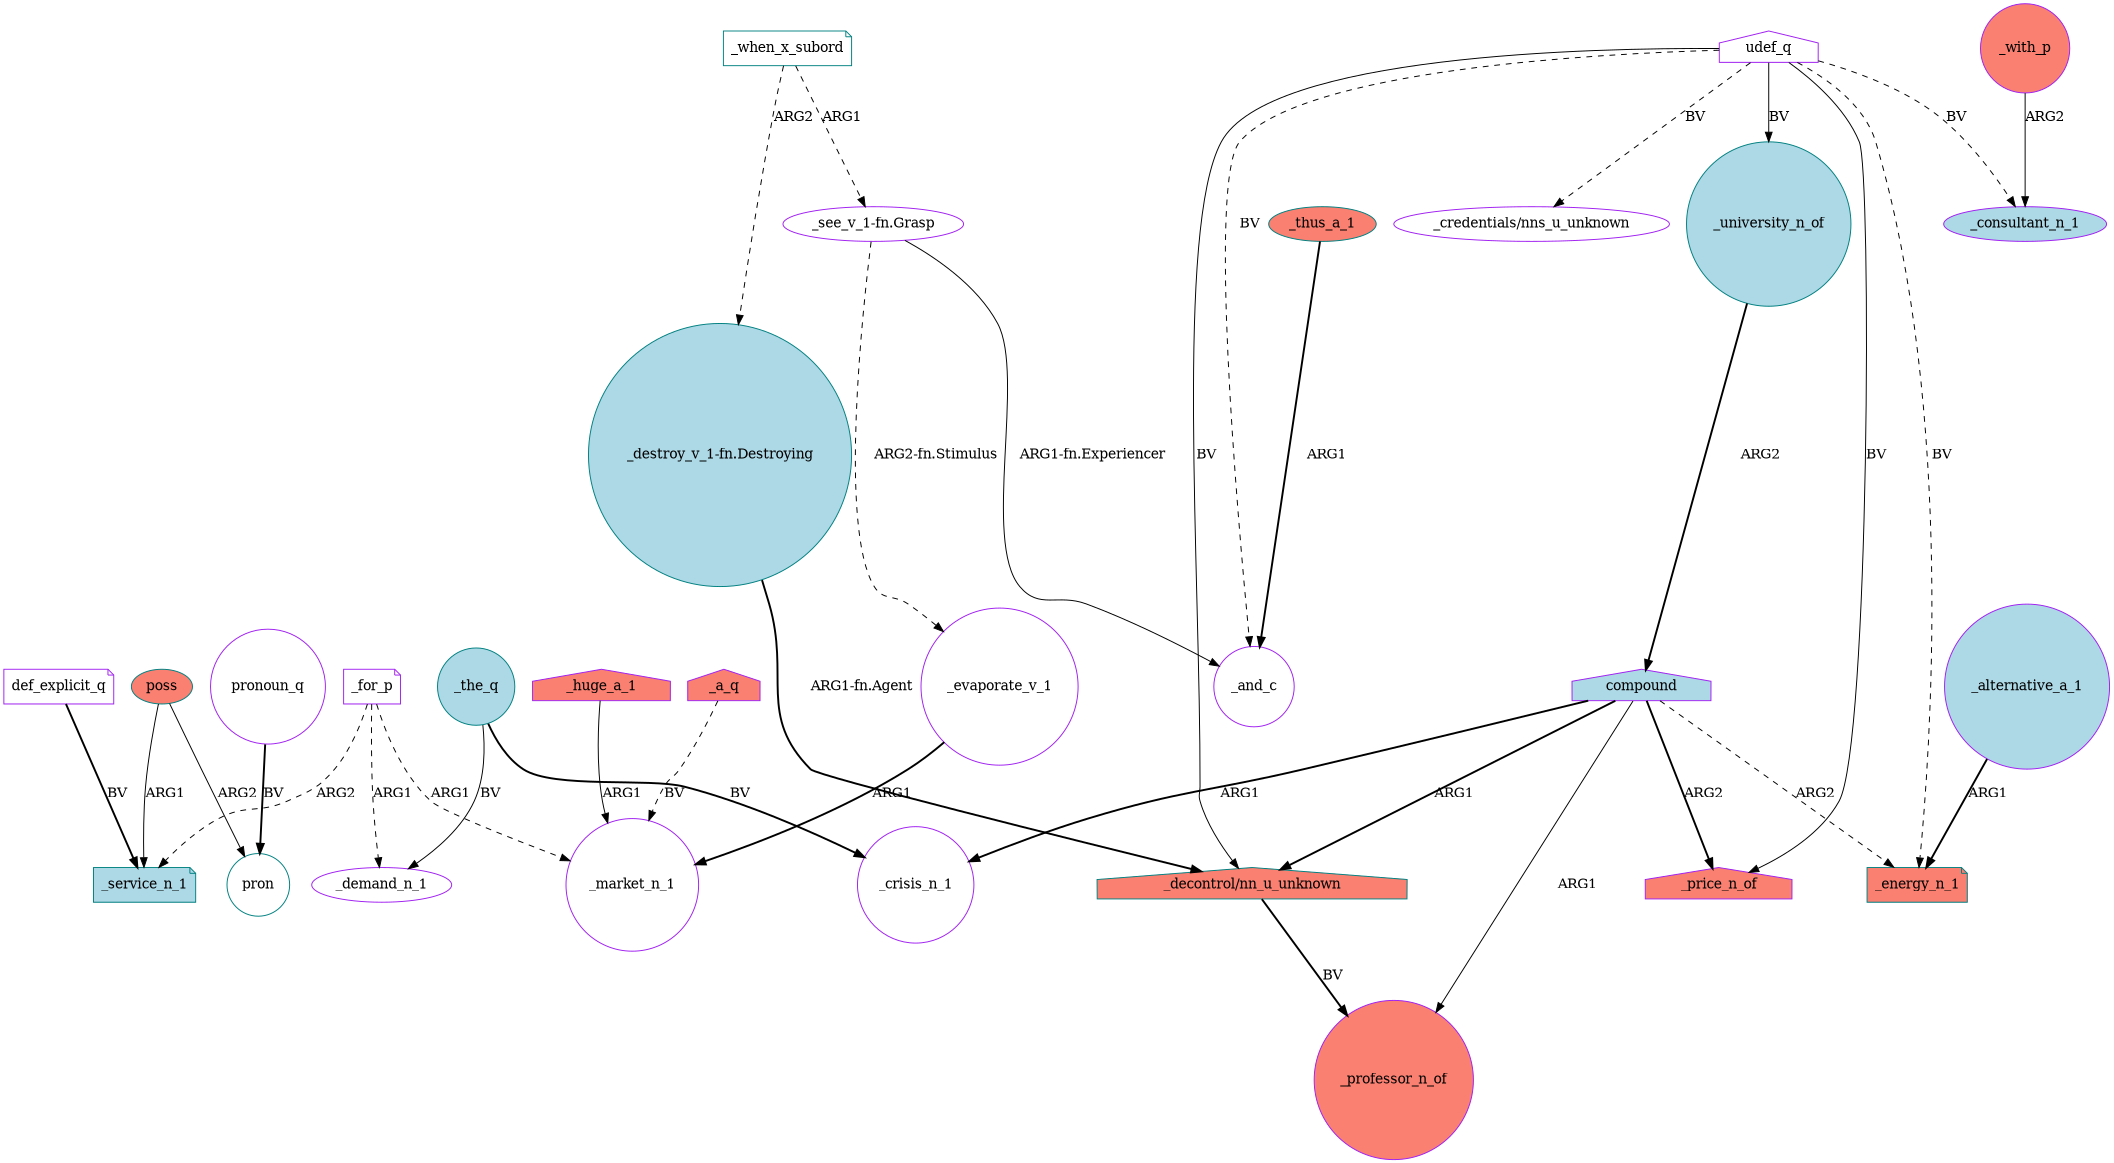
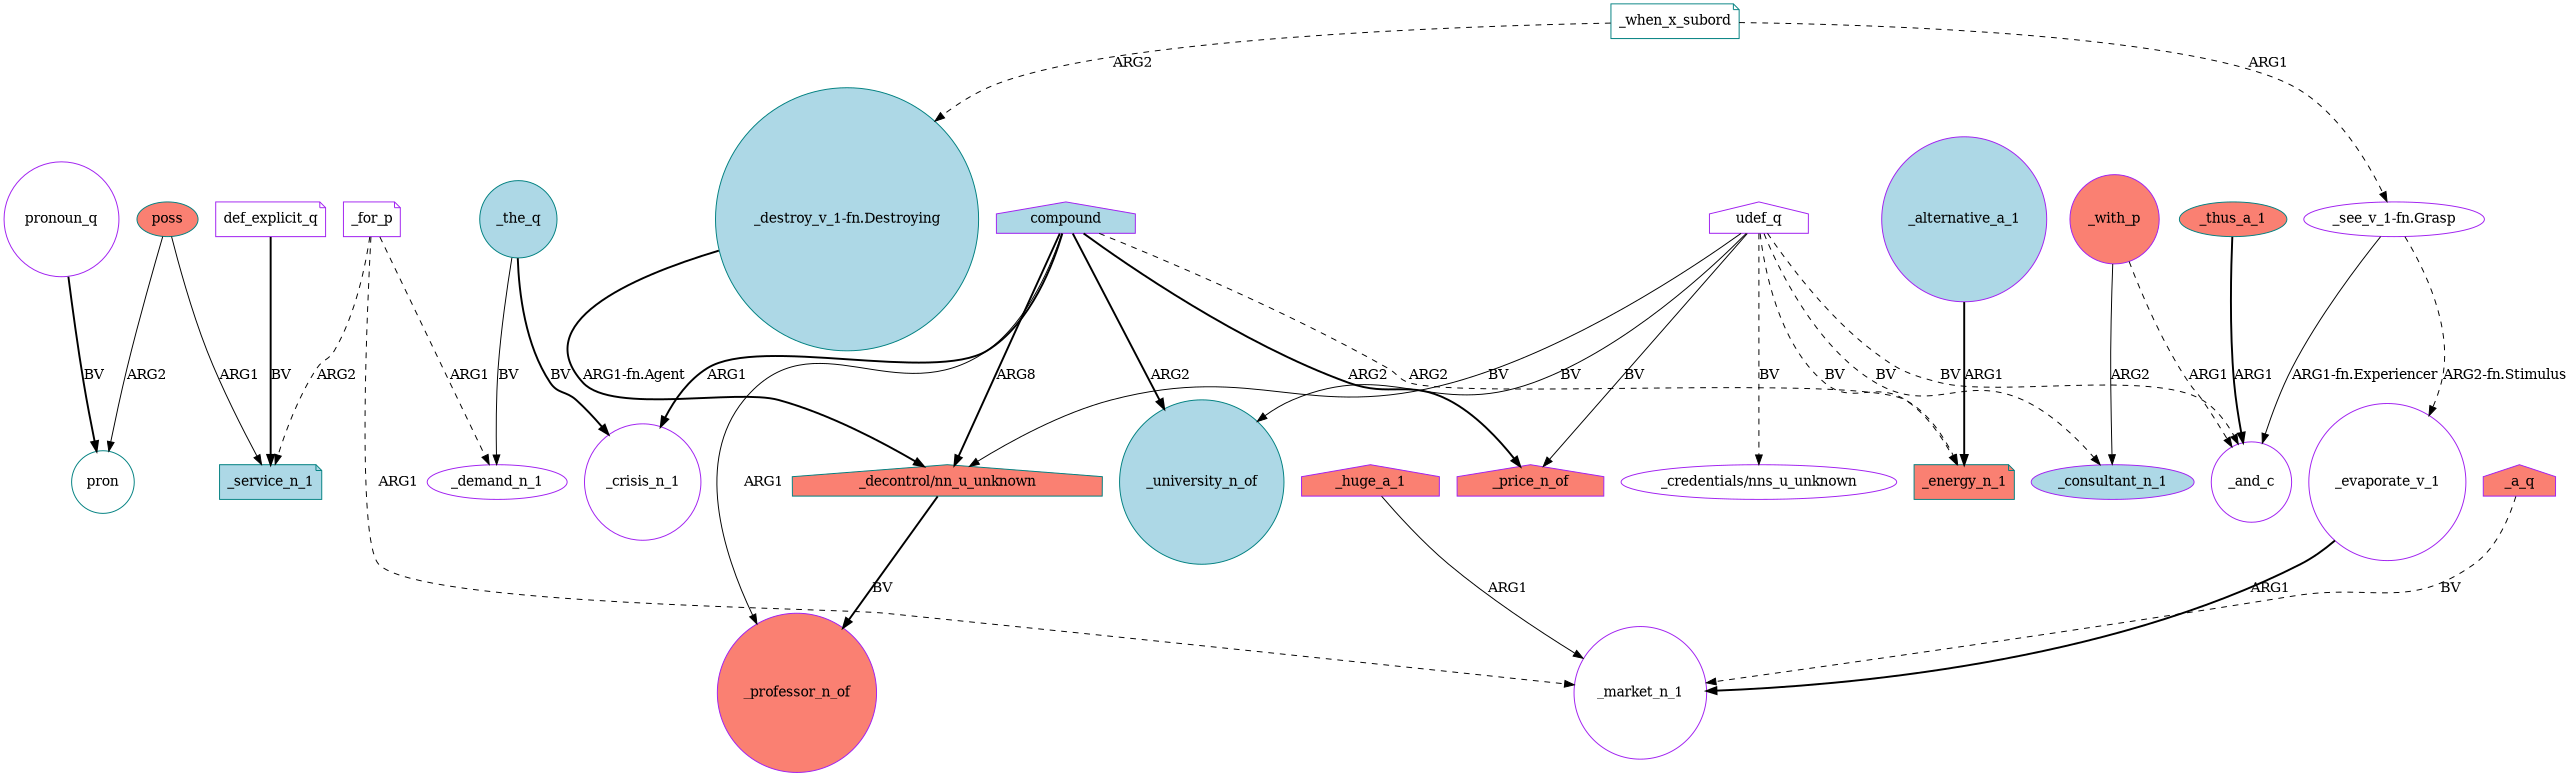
none -> (2171, 354)
(1698, 482) -> (1116, 317)
(1454, 794) -> (1016, 375)
